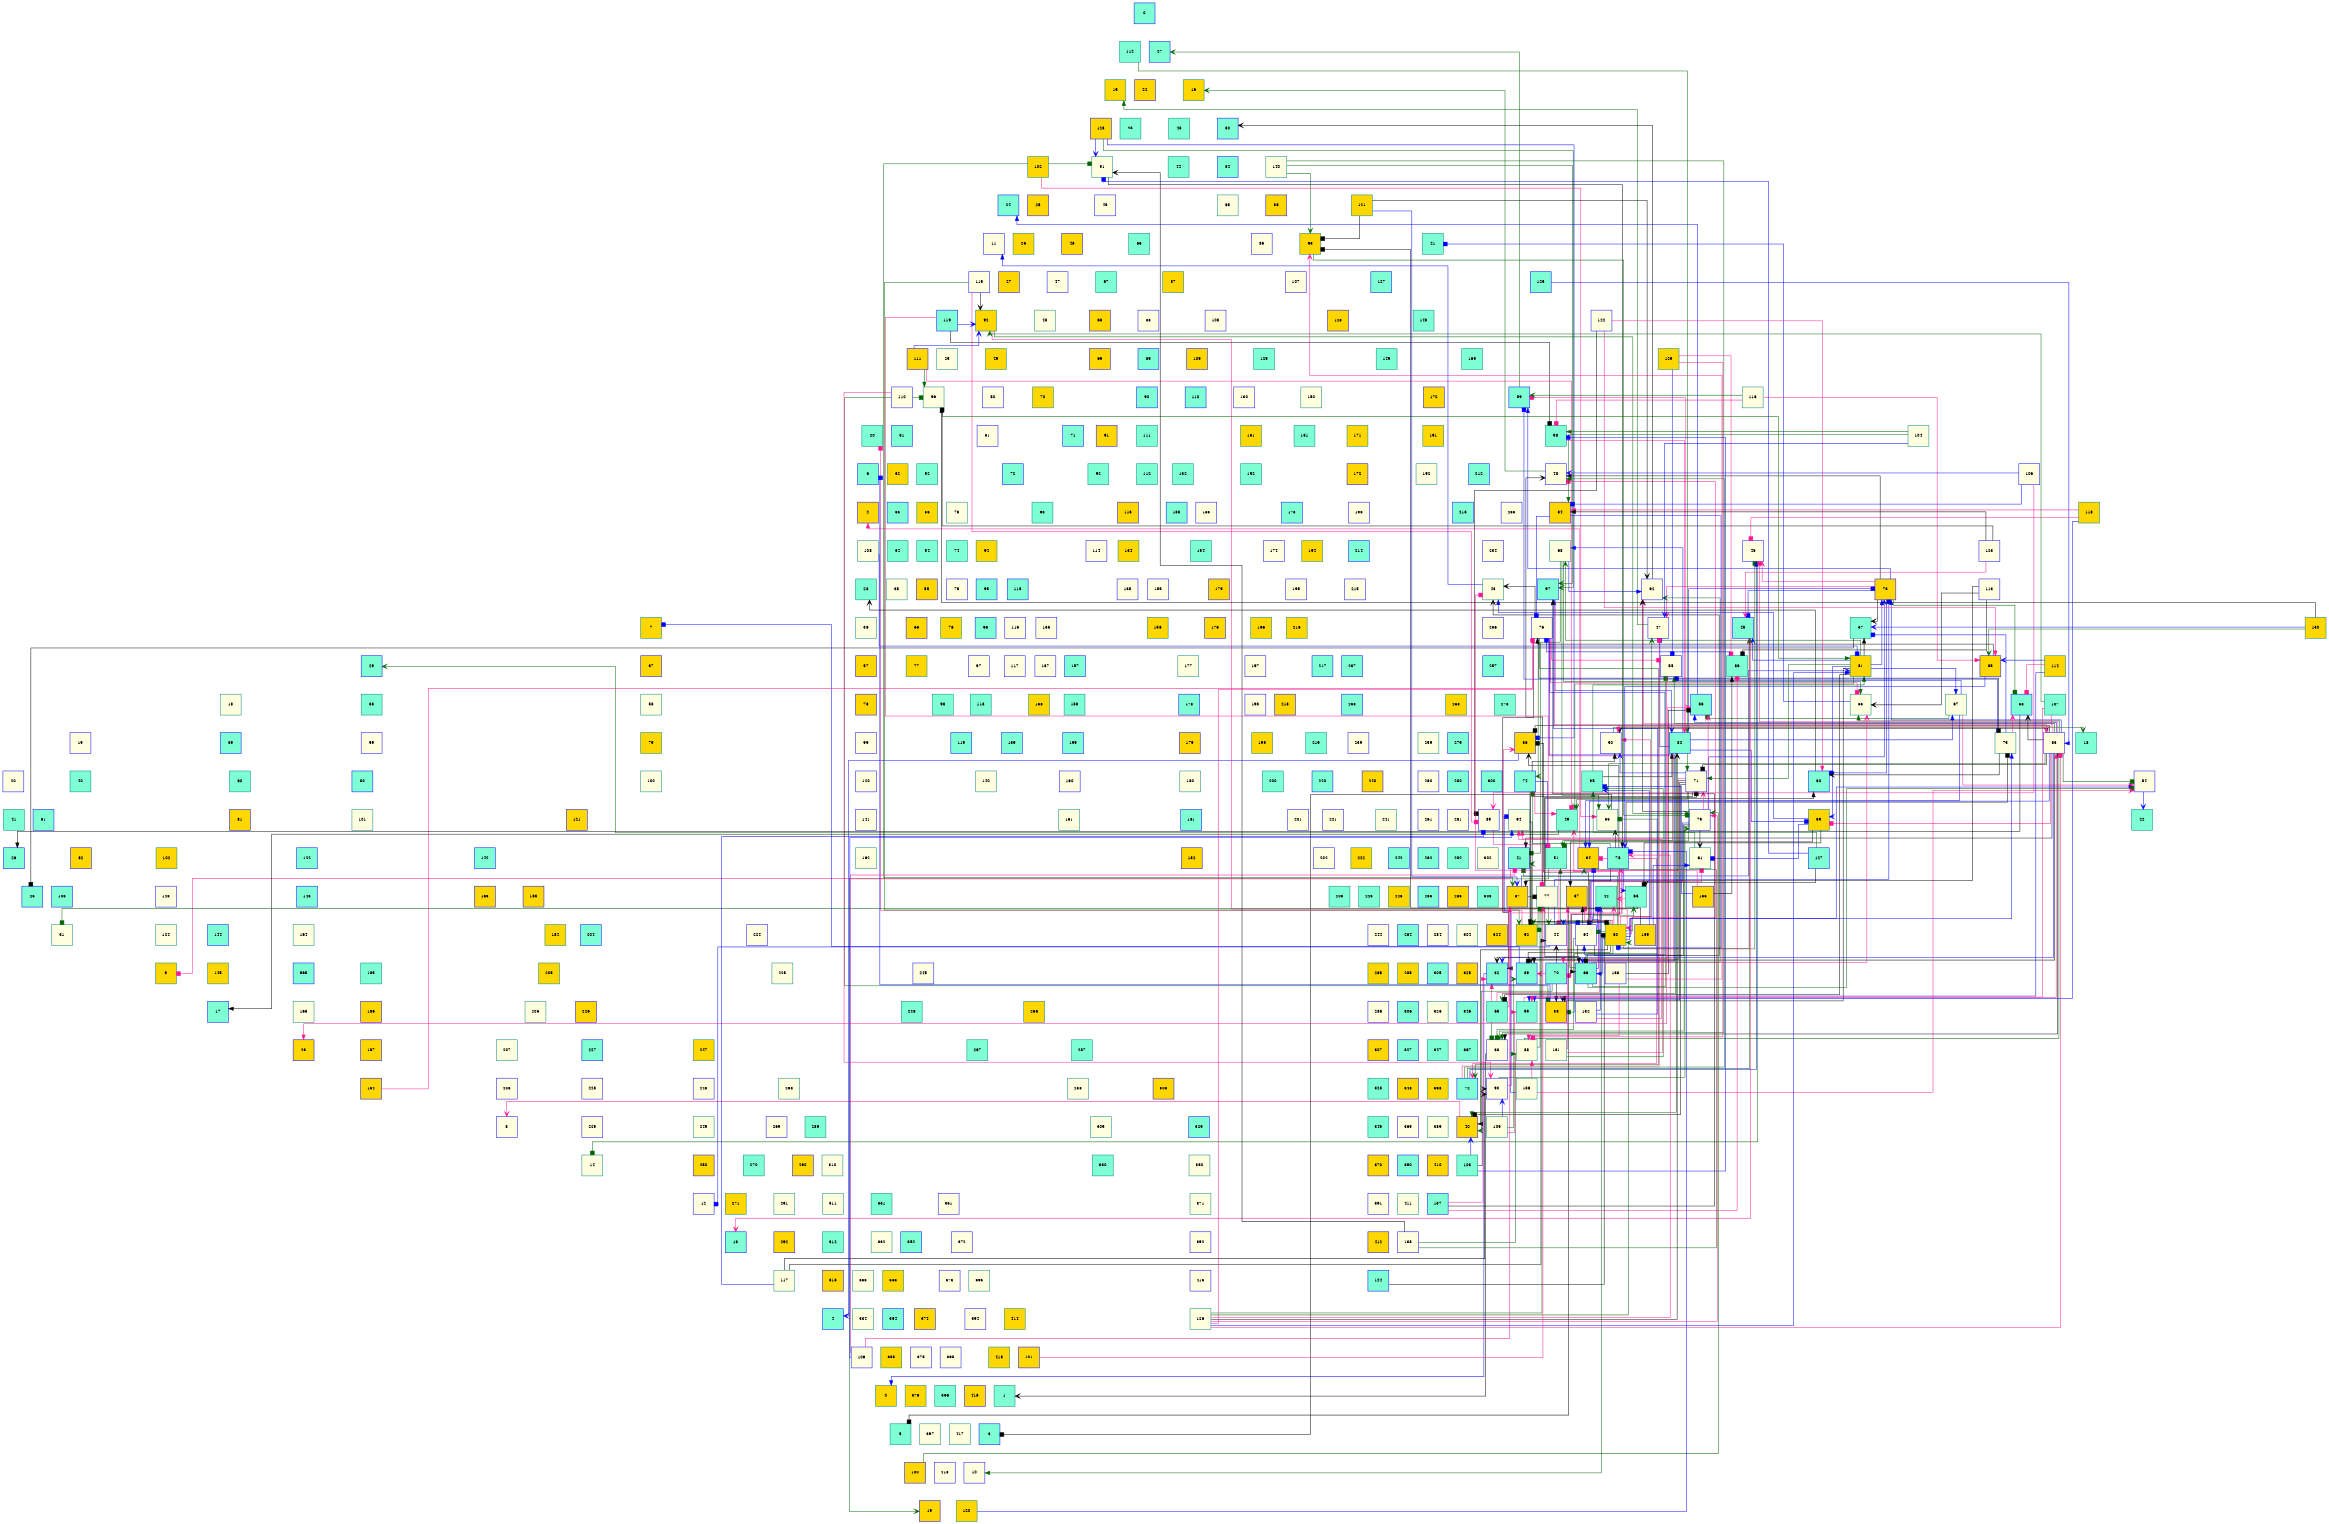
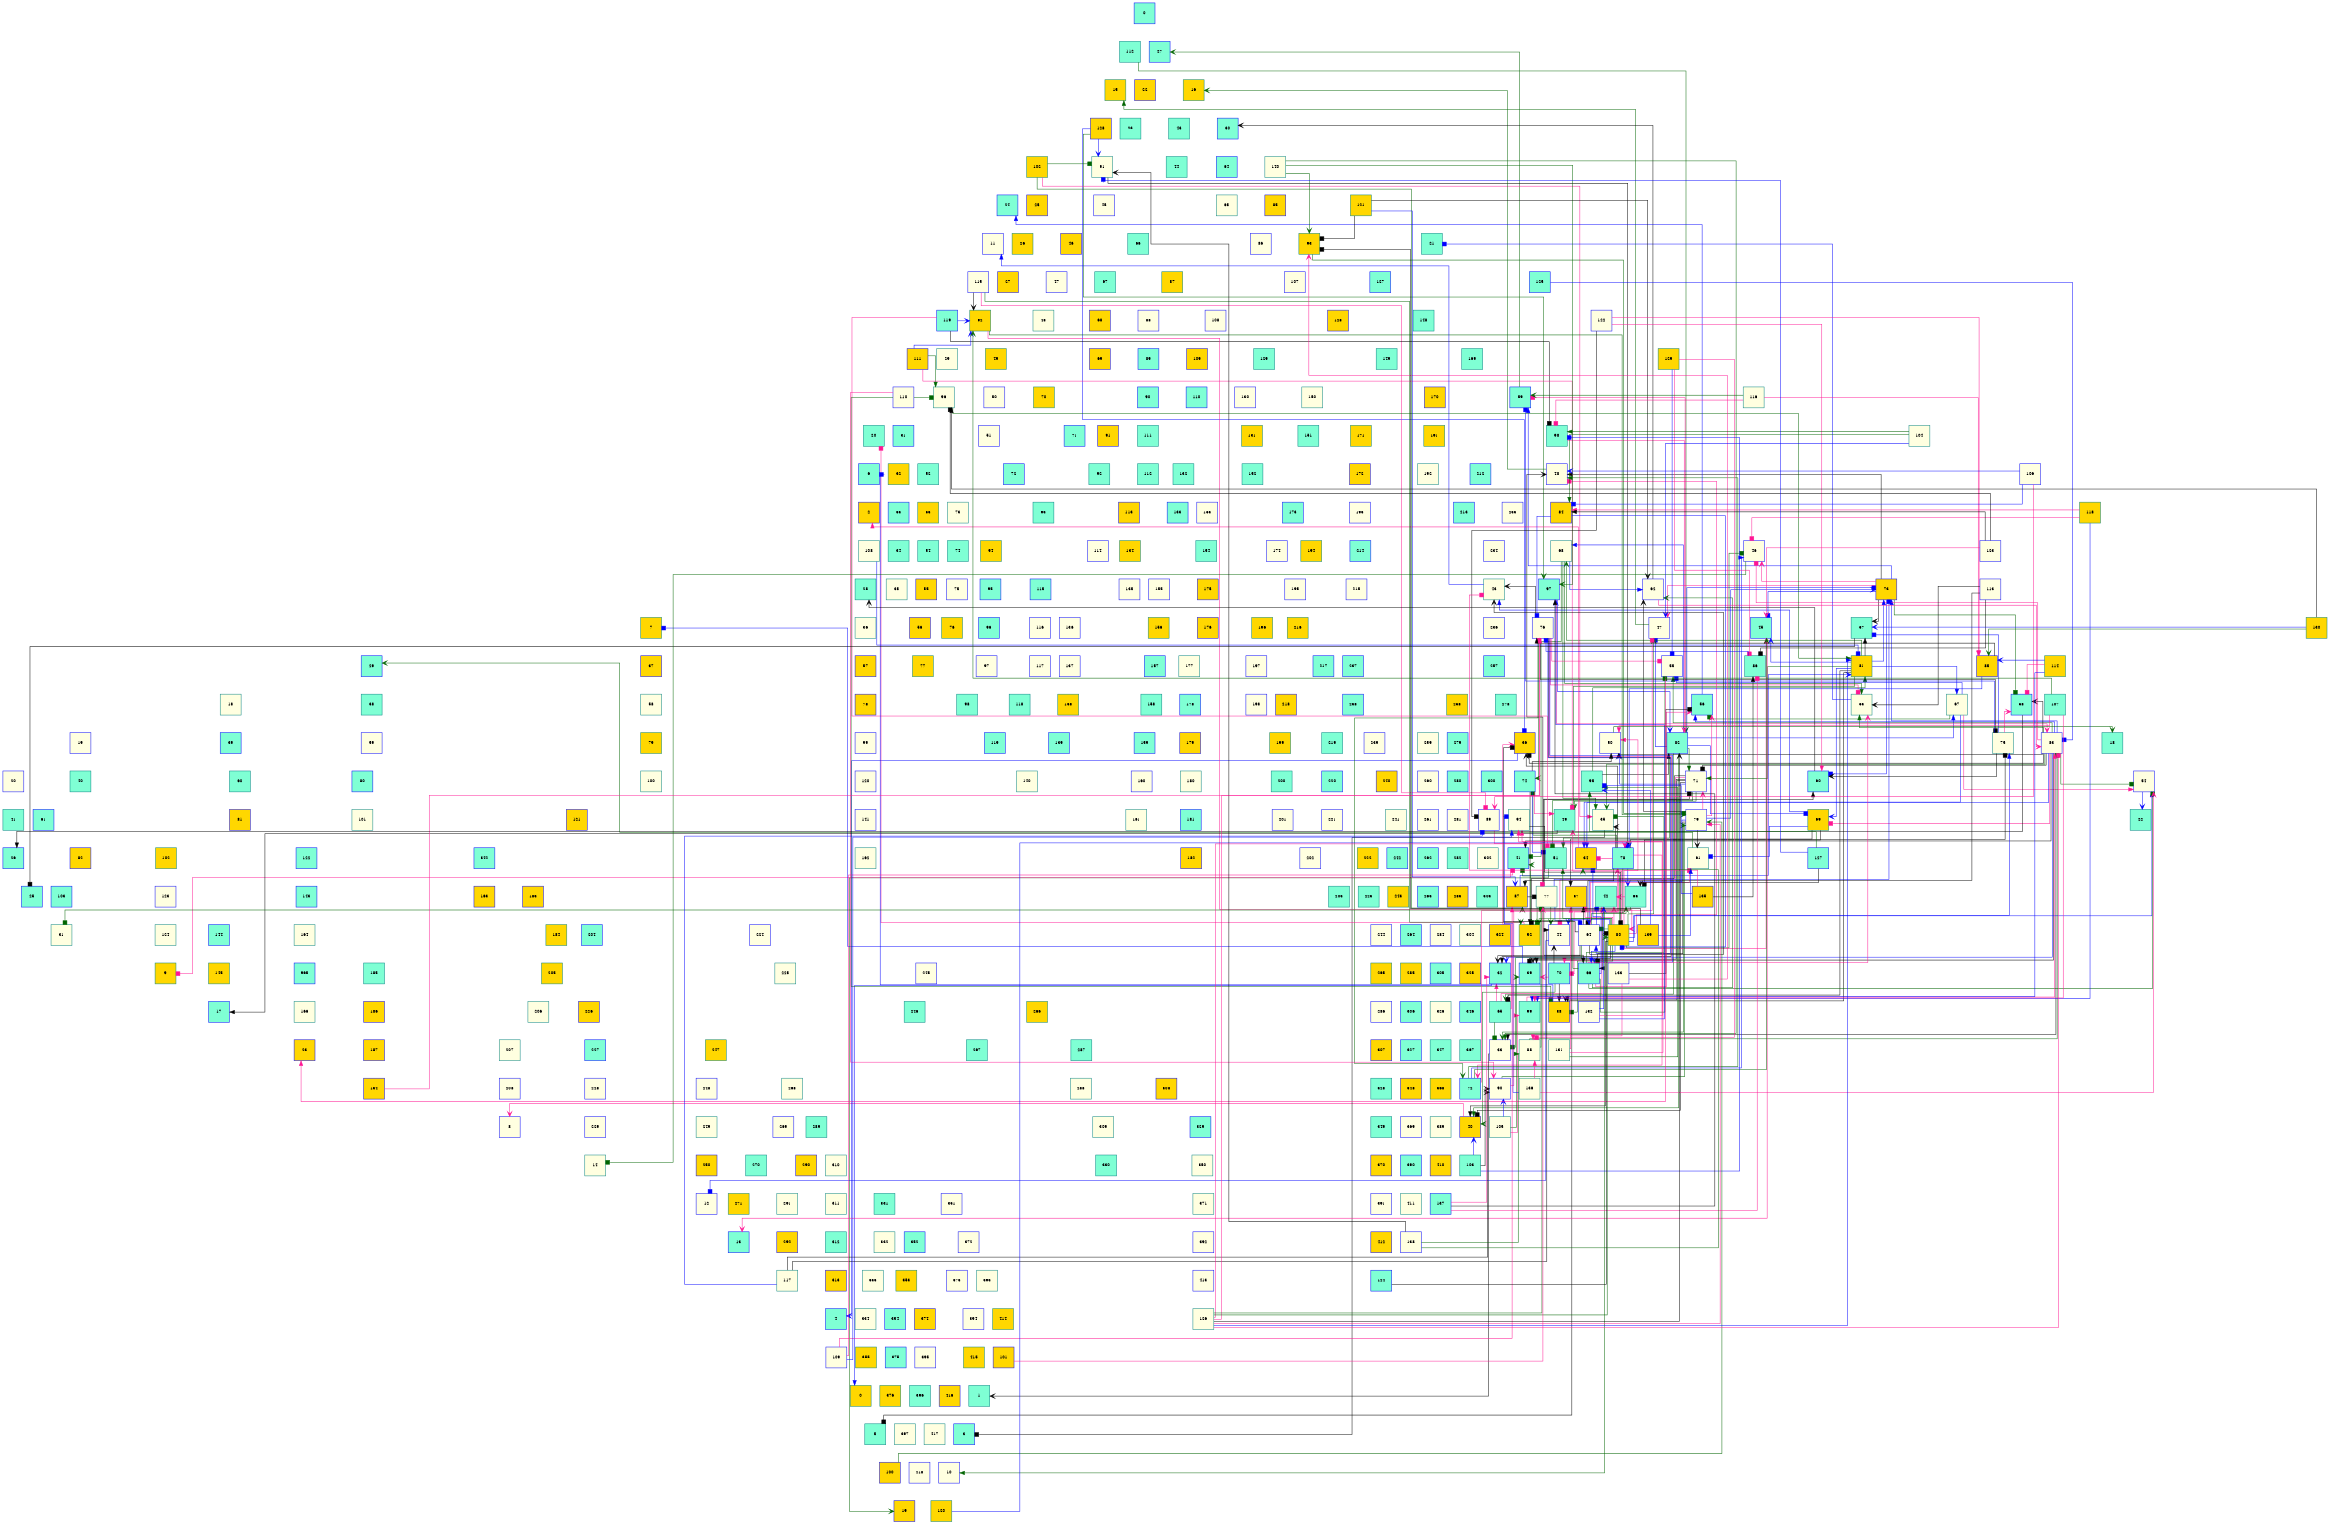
(2041, 282) -> (2043, 282)
(1793, 724) -> (1916, 605)
(485, 858) -> (484, 858)
(921, 1357) -> (896, 1357)
